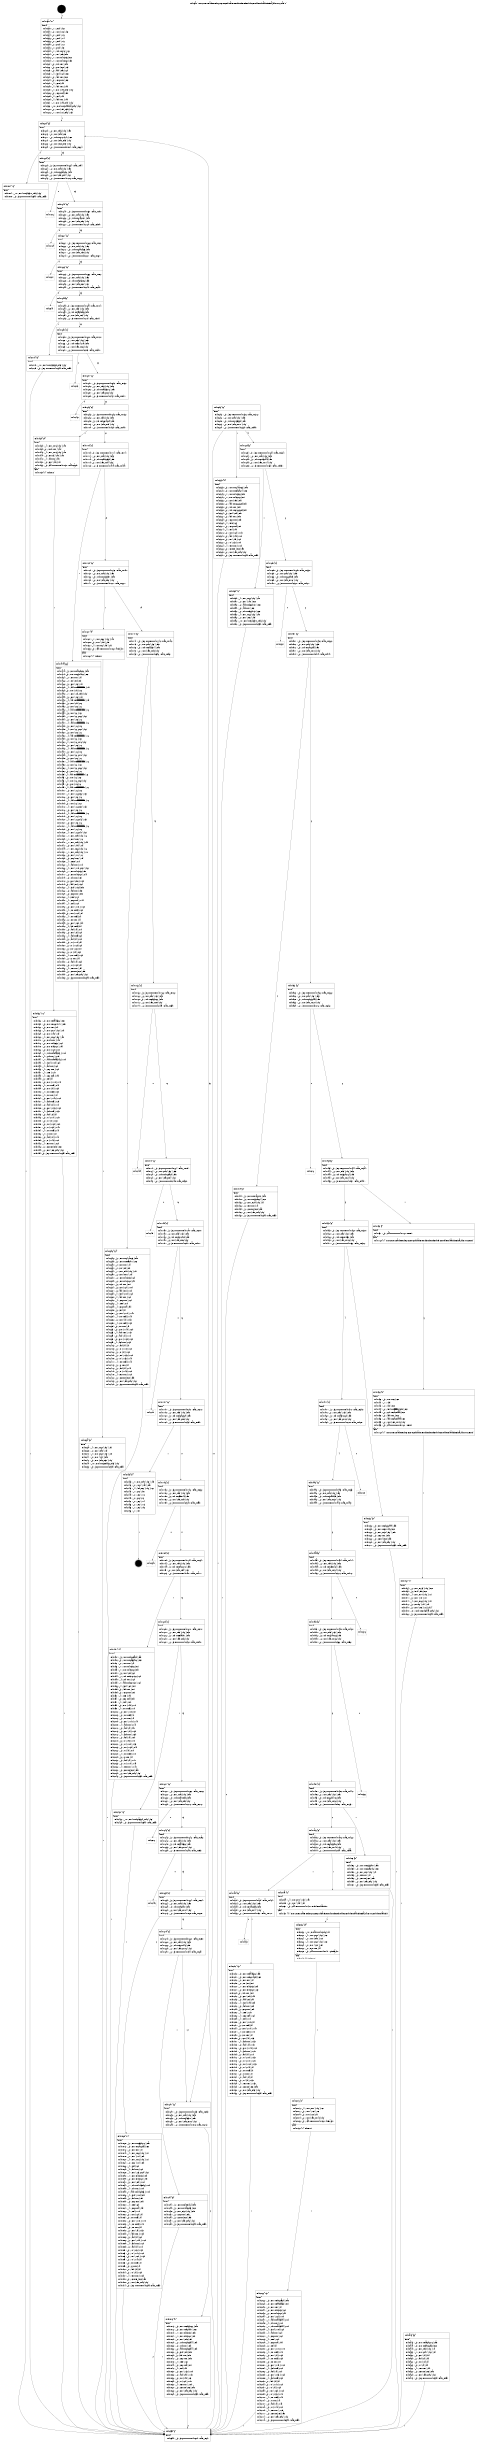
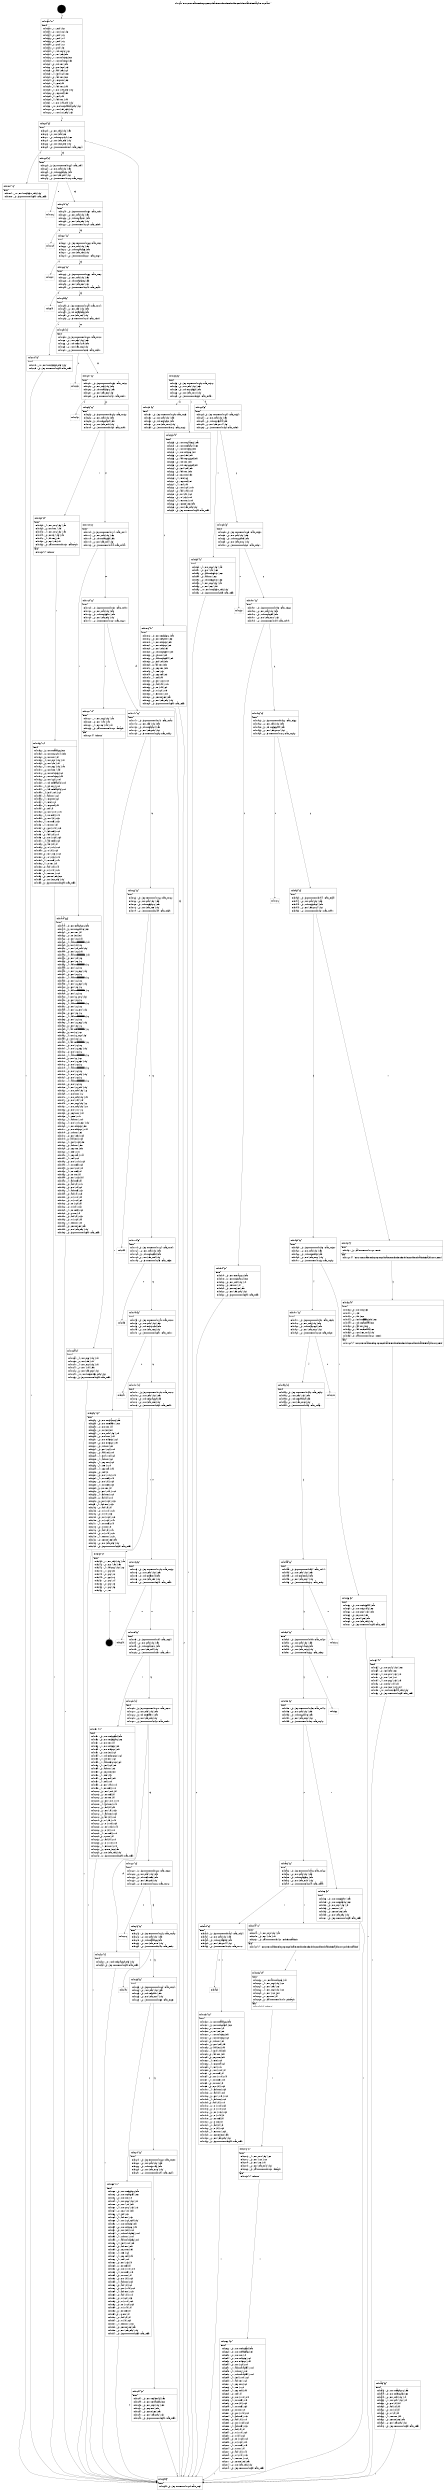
(179, 1713) -> (123, 1874)
(184, 2028) -> none
